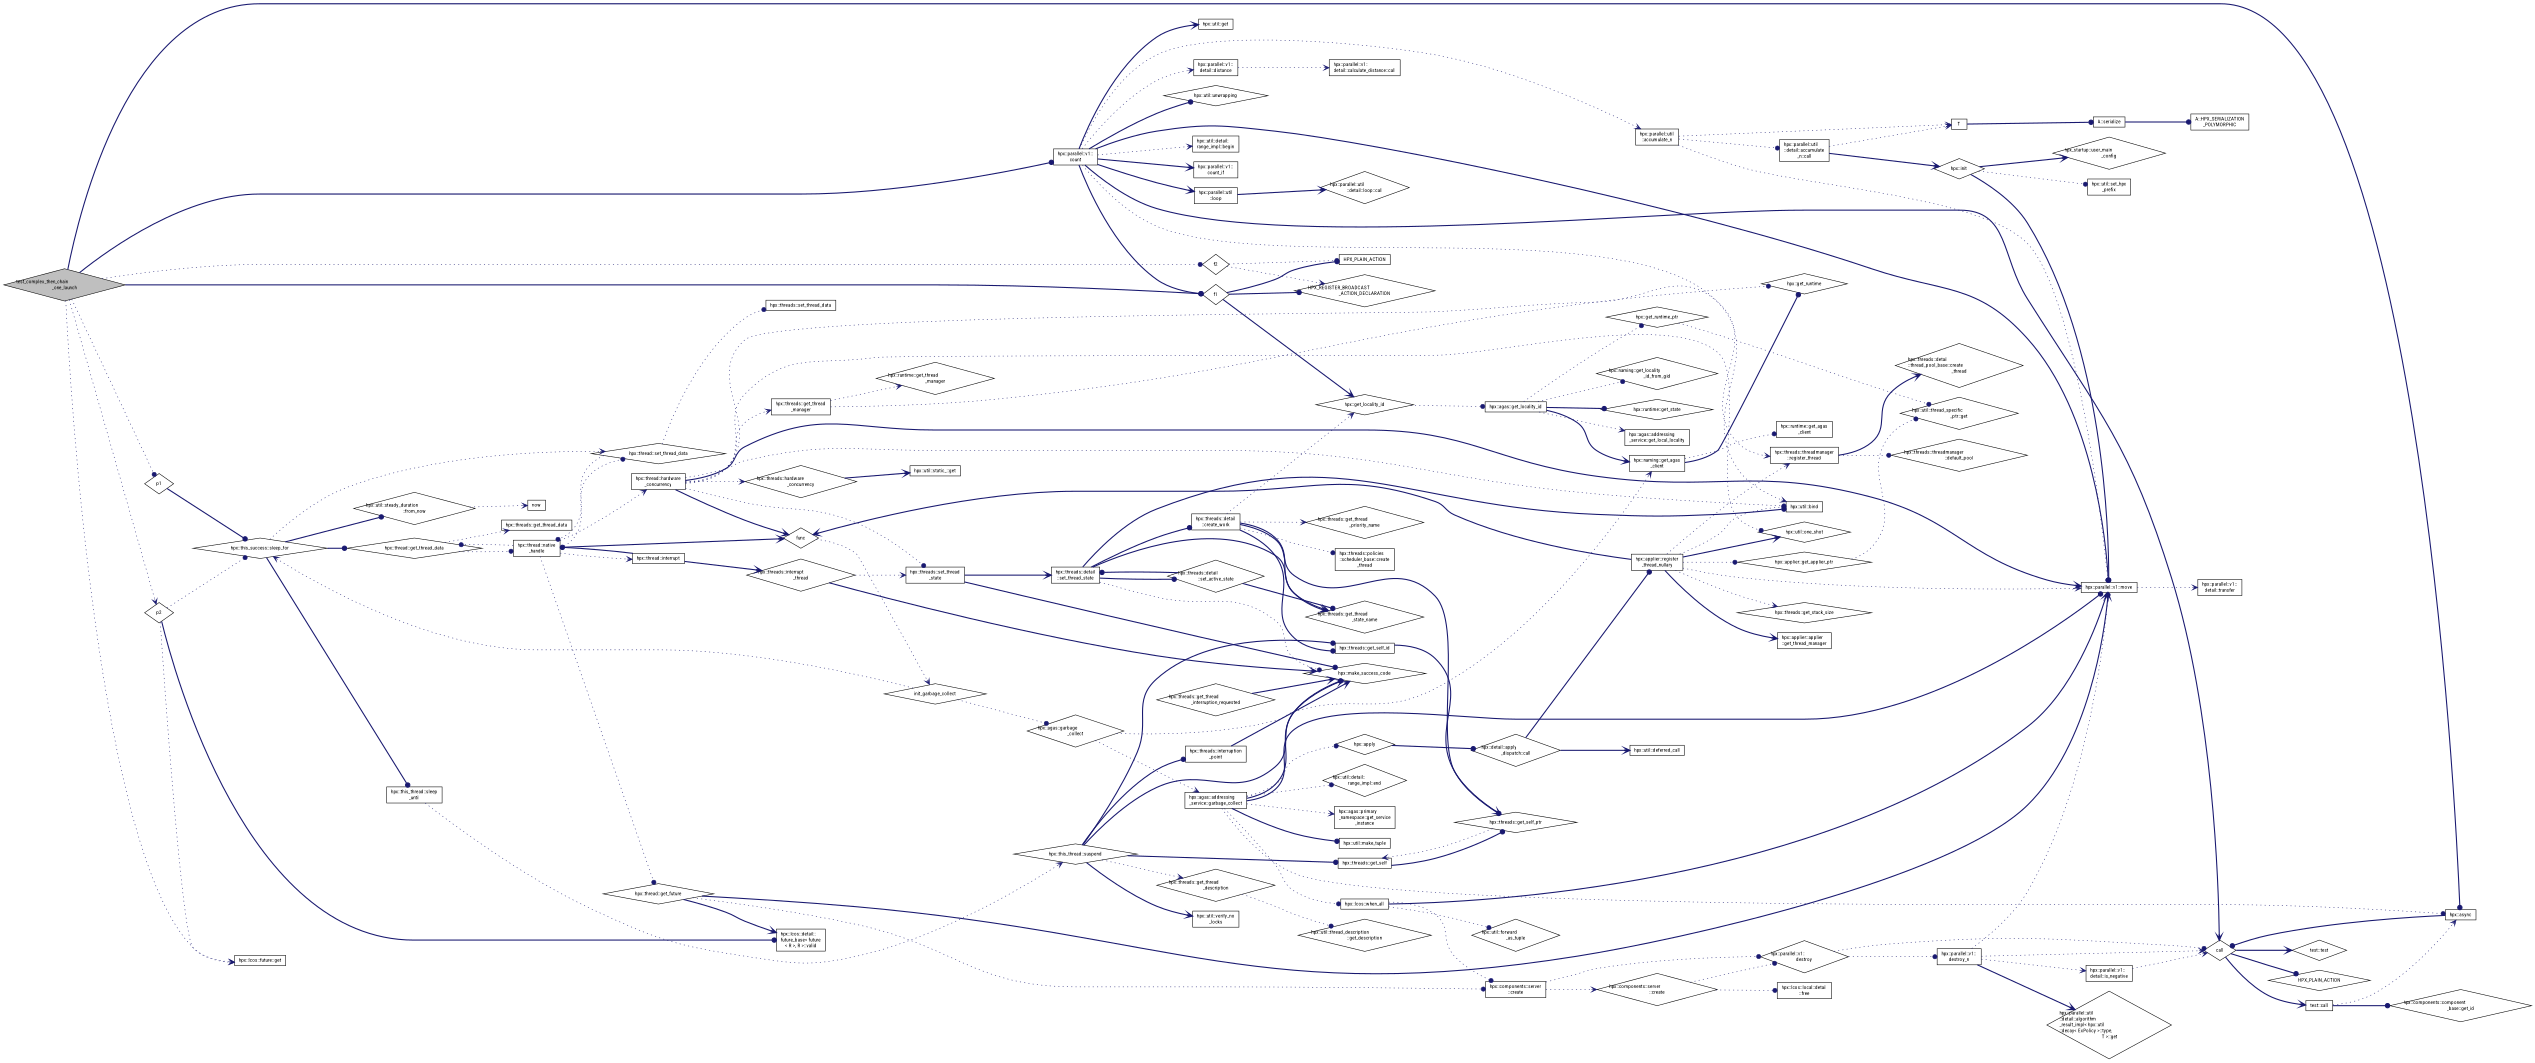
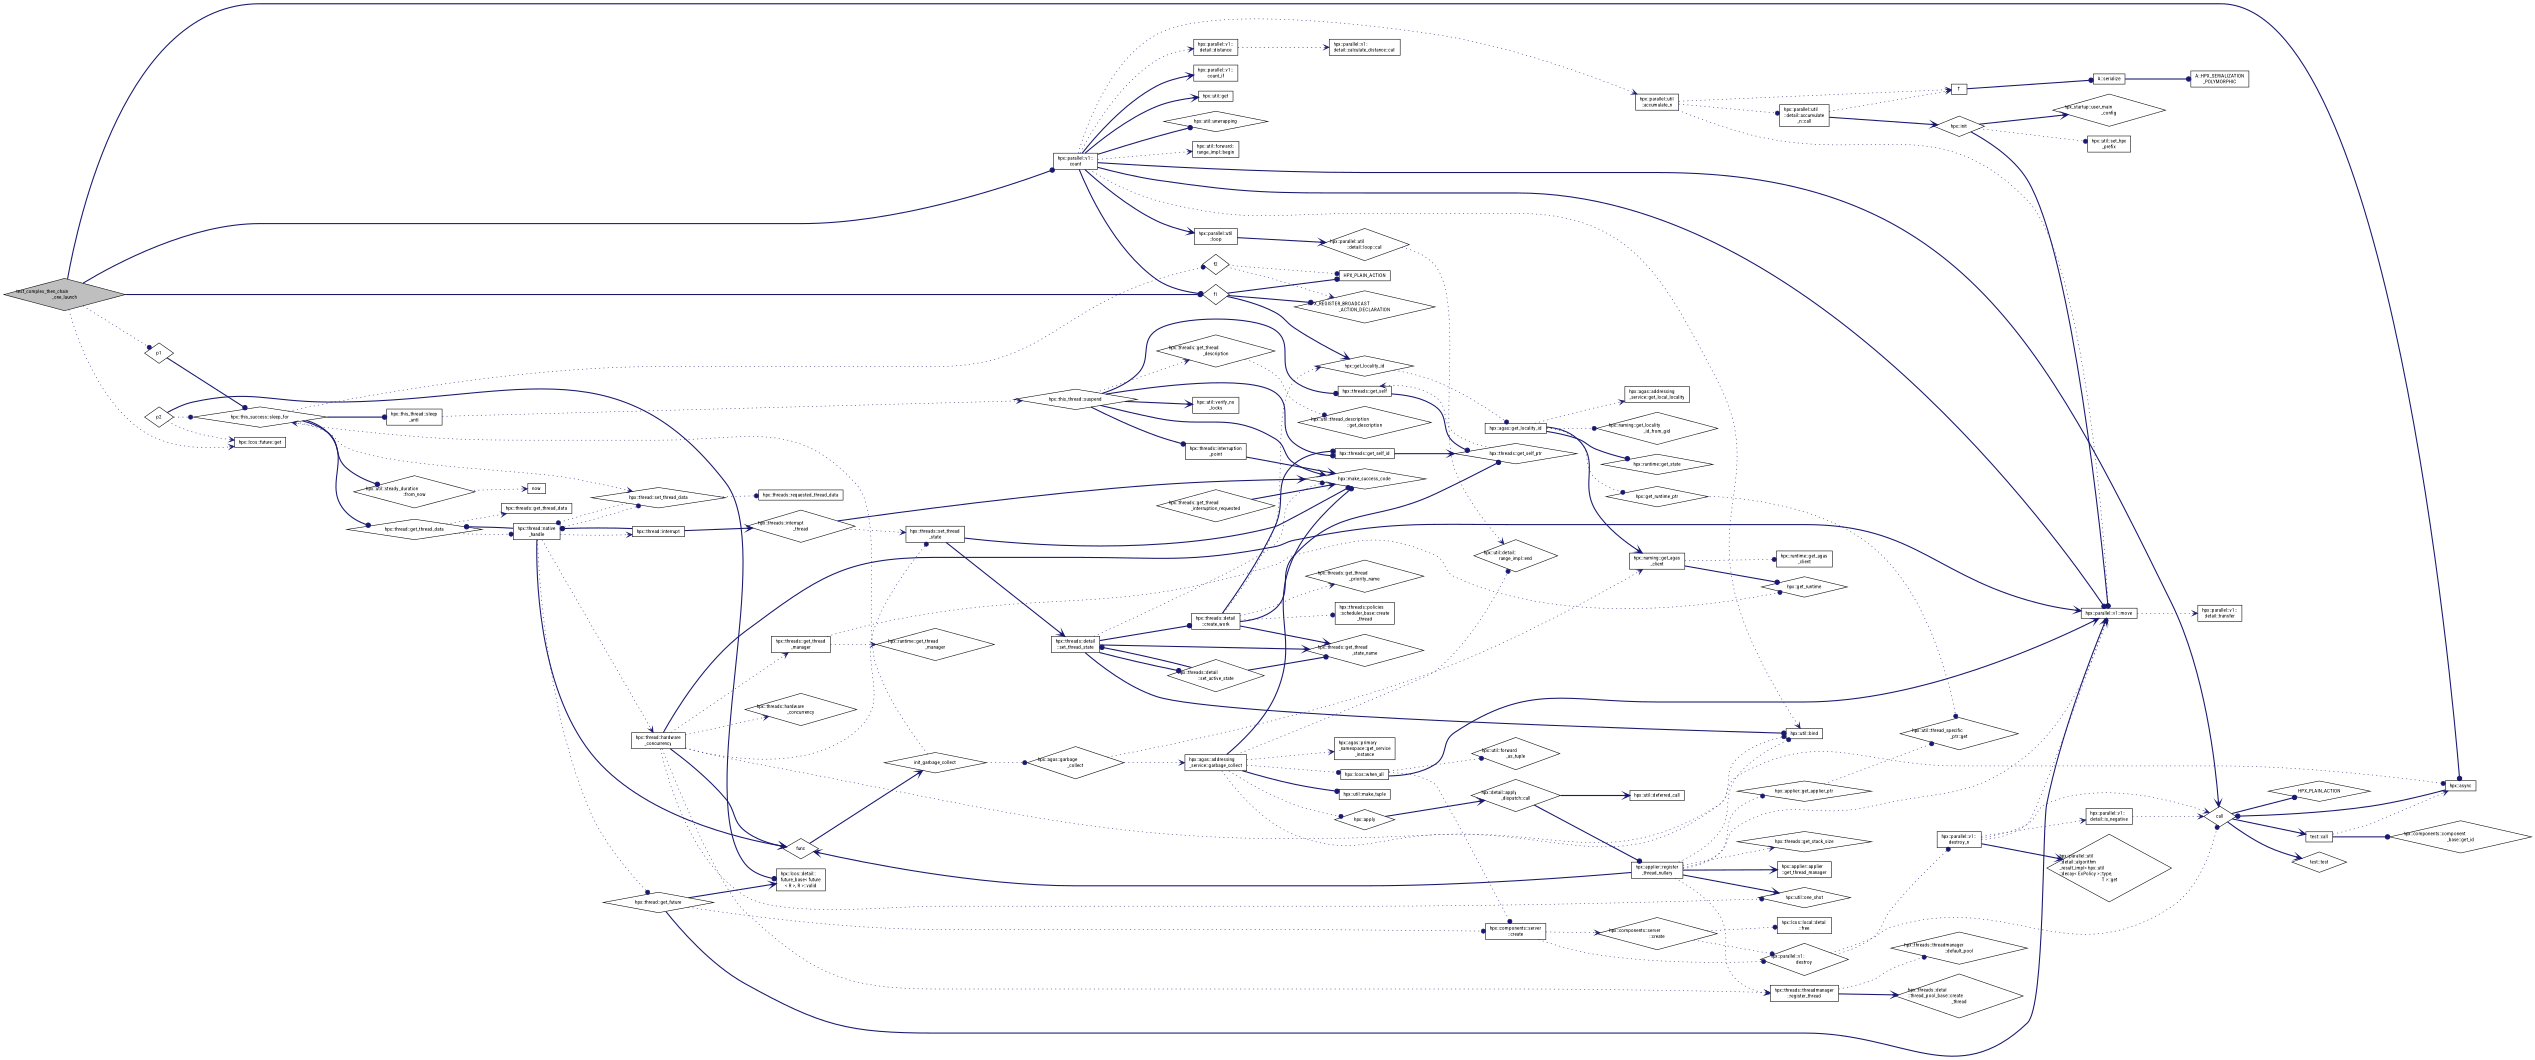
(1216, 144) -> (1216, 149)
(650, 264) -> (754, 367)
(801, 305) -> (801, 495)
none -> (1449, 381)
(112, 450) -> none
(935, 471) -> none
(488, 545) -> (491, 527)
(884, 602) -> (864, 808)
(1662, 719) -> none
(1431, 747) -> (1432, 809)
